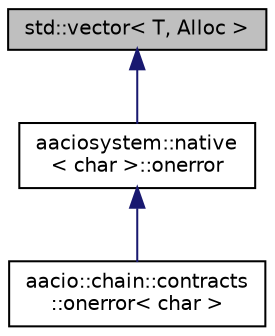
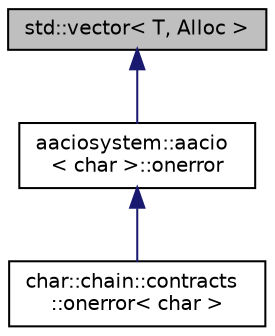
(137, 156) -> (137, 156)
(137, 294) -> (137, 294)
